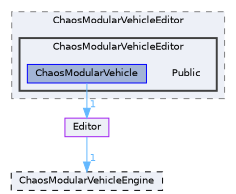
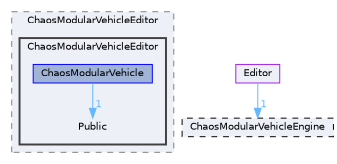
(87, 96) -> (93, 96)
